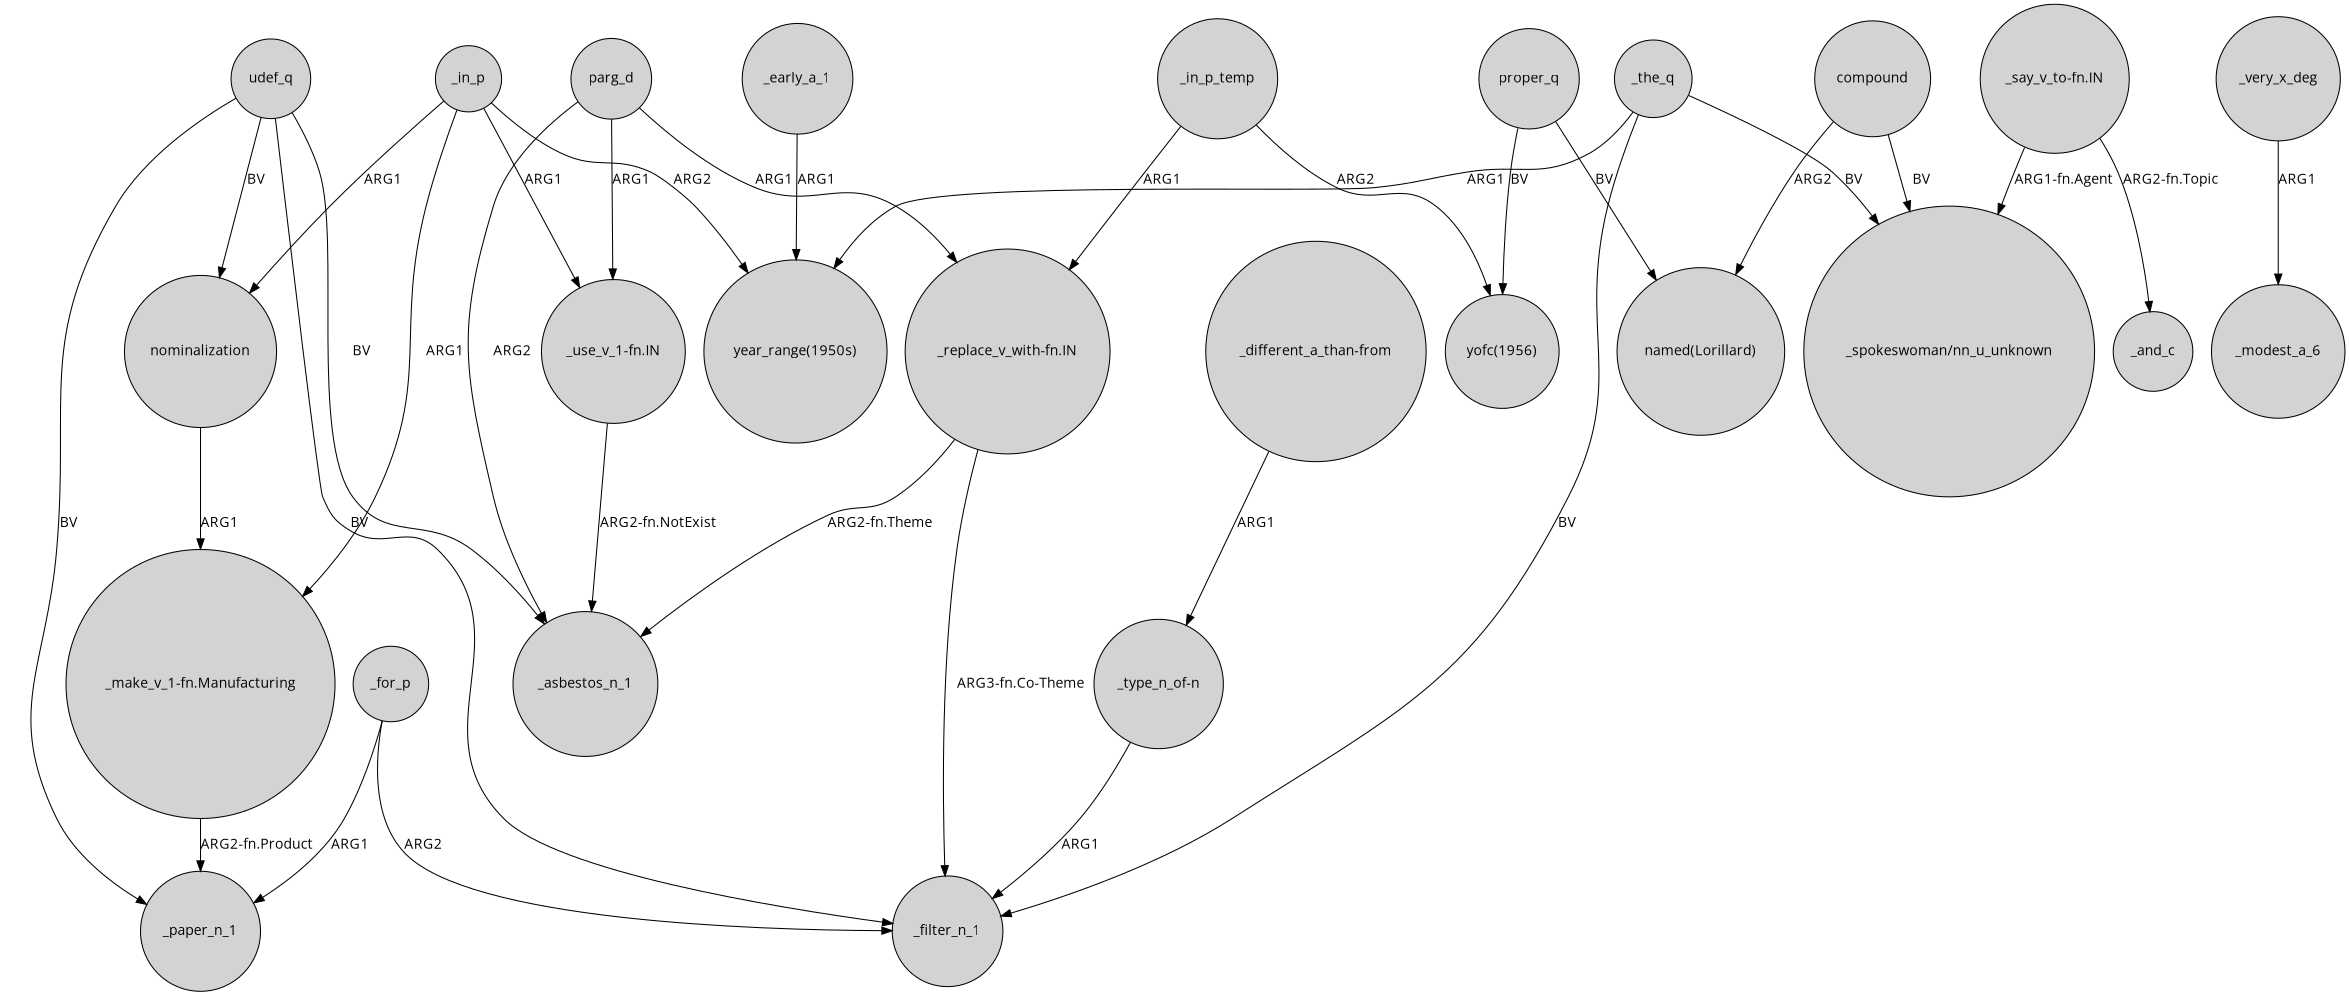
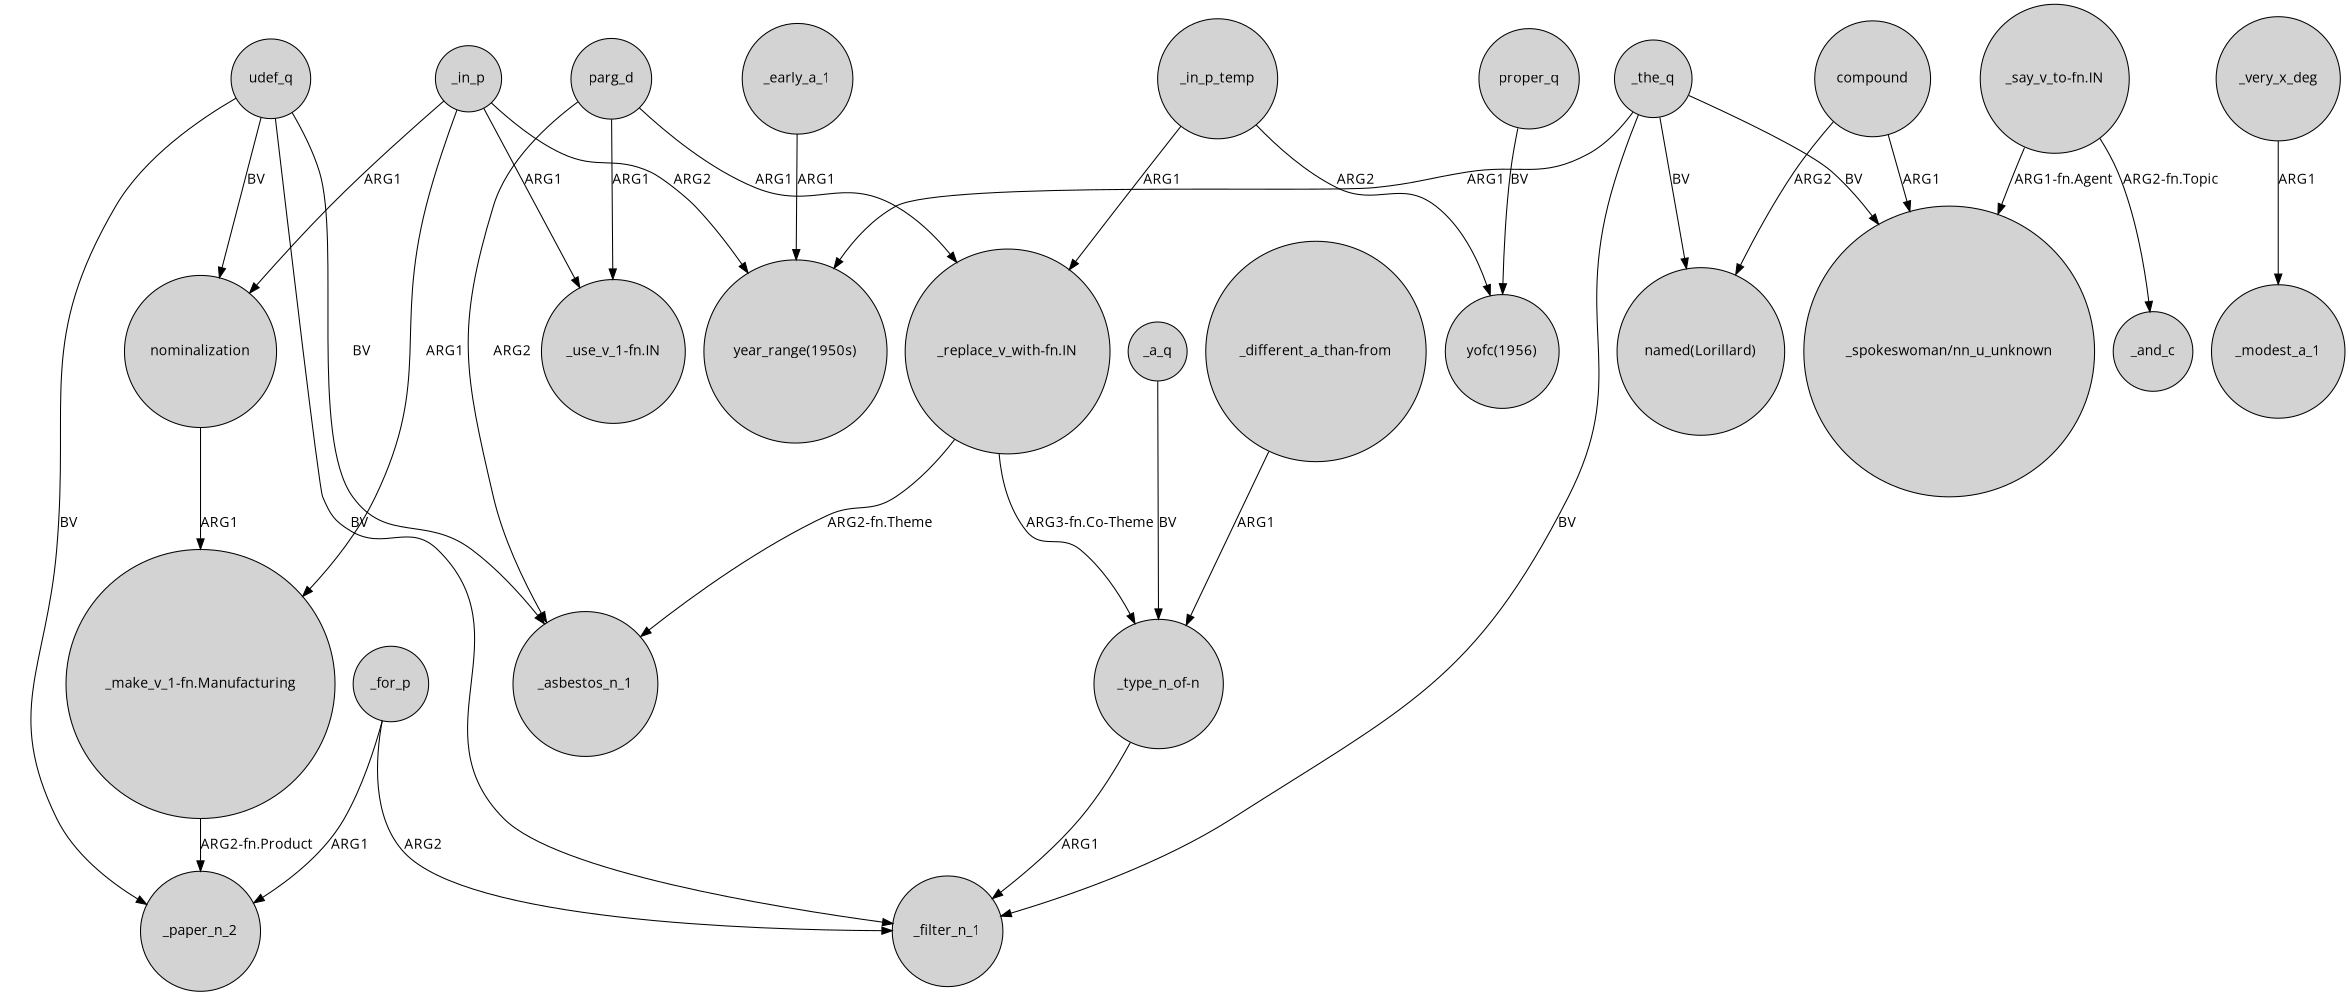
(1922, 180) -> (1922, 180)
(1603, 197) -> (1672, 188)
none -> (1158, 351)
(2278, 351) -> (2278, 351)
(600, 512) -> none
(947, 656) -> (1052, 542)
(201, 931) -> (201, 931)
